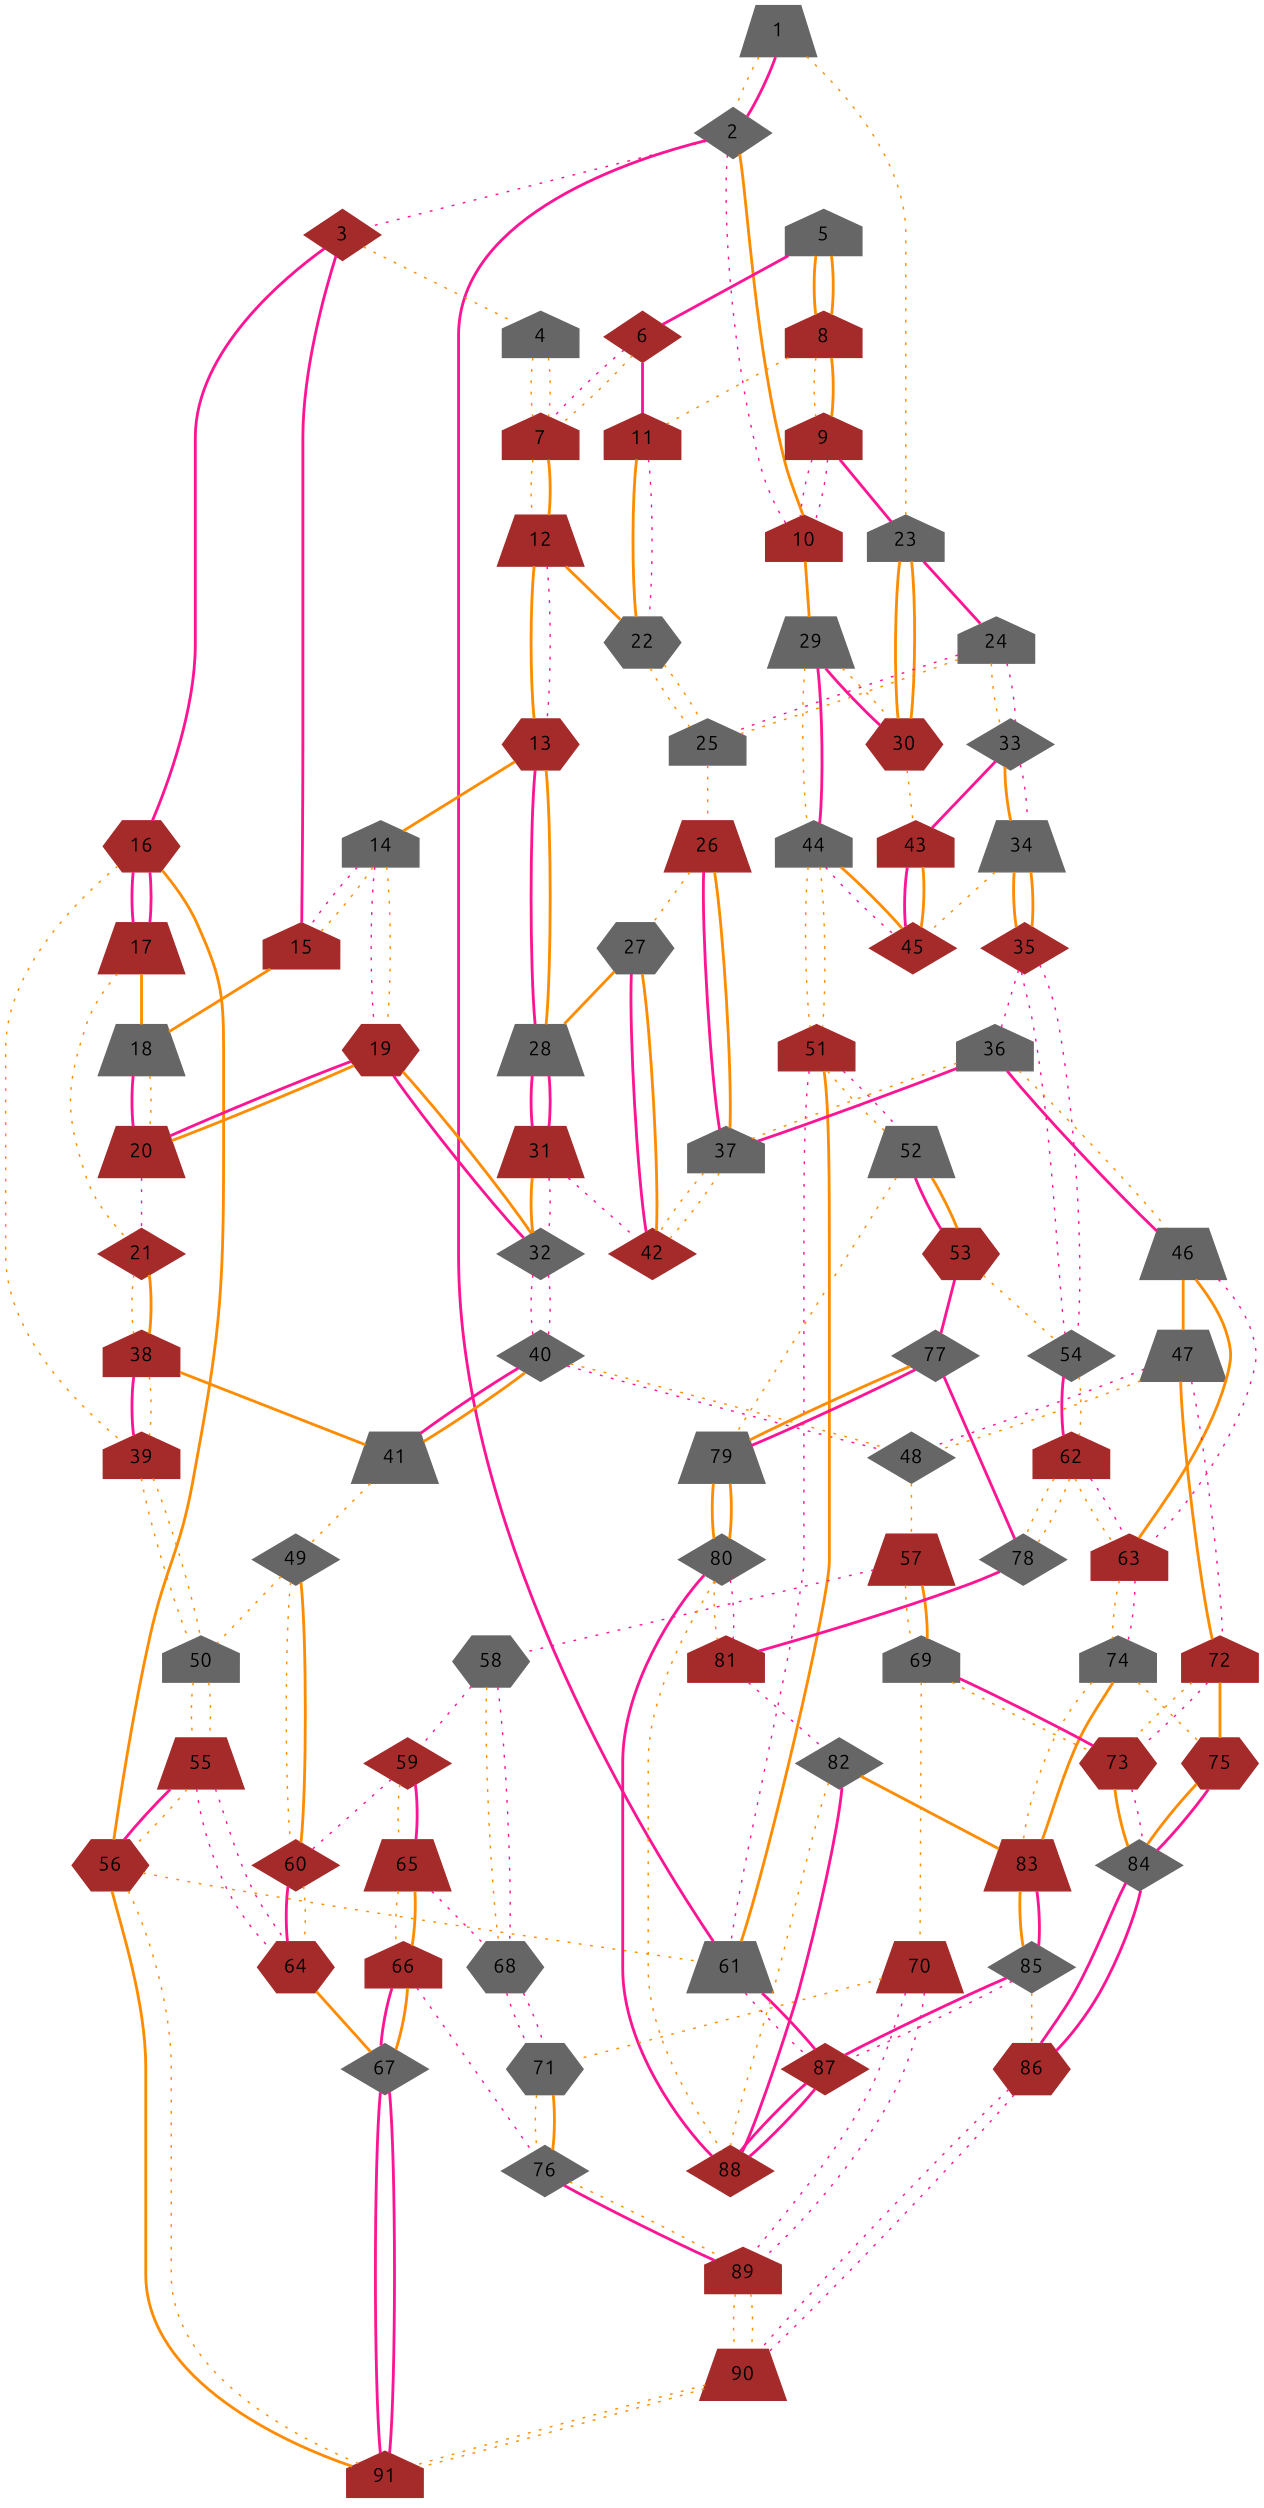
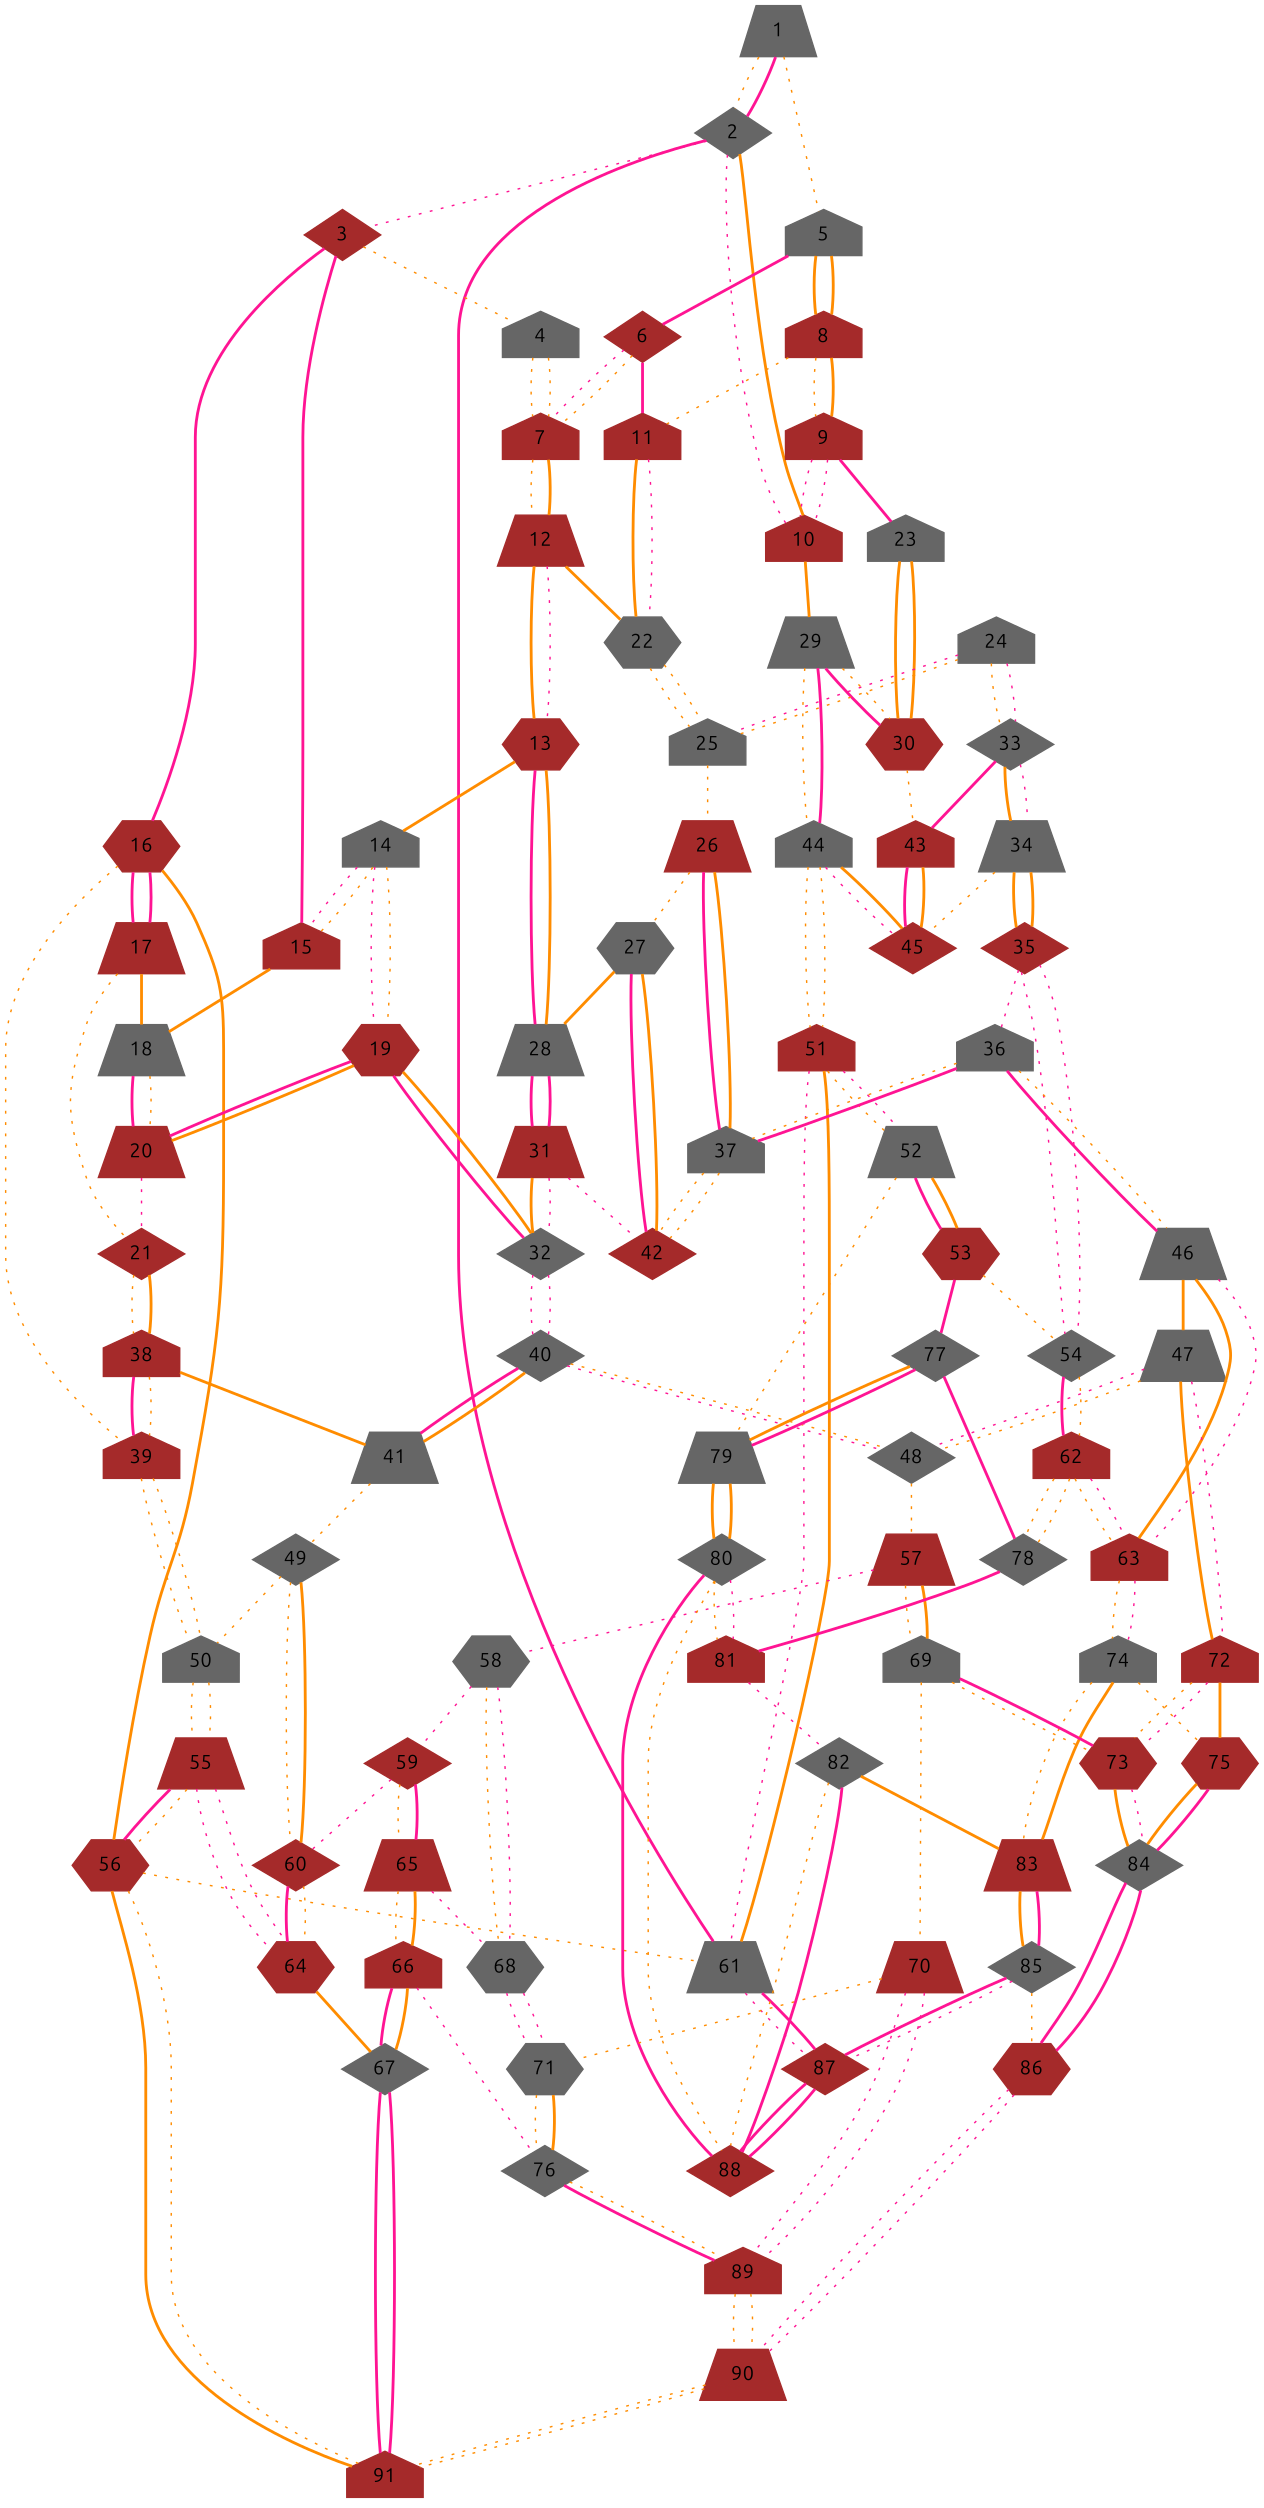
(906, 270) -> (801, 134)
(952, 593) -> none
